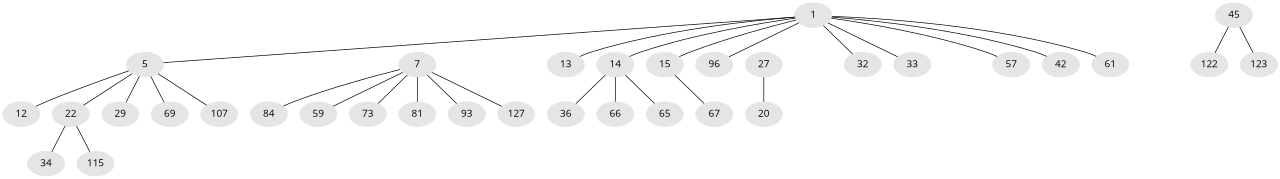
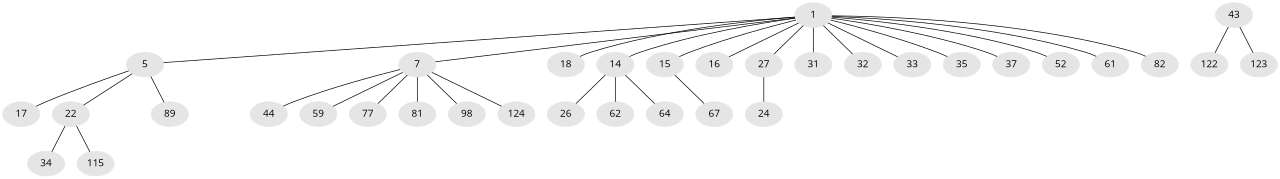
(1234, 15) -> (1234, 15)
none -> (615, 40)
none -> (789, 40)
(566, 65) -> (566, 65)
(714, 65) -> (714, 65)
none -> (813, 65)
none -> (962, 65)
(1011, 65) -> (1011, 65)
(1061, 65) -> (1061, 65)
none -> (1160, 65)
(21, 114) -> (21, 114)
(120, 114) -> none
(170, 114) -> (170, 114)
(219, 114) -> none
(269, 114) -> (269, 114)
(368, 114) -> (368, 114)
(467, 114) -> (467, 114)
(516, 114) -> (516, 114)
(566, 114) -> (566, 114)
(615, 114) -> (615, 114)
(665, 114) -> (665, 114)
(764, 114) -> (764, 114)
